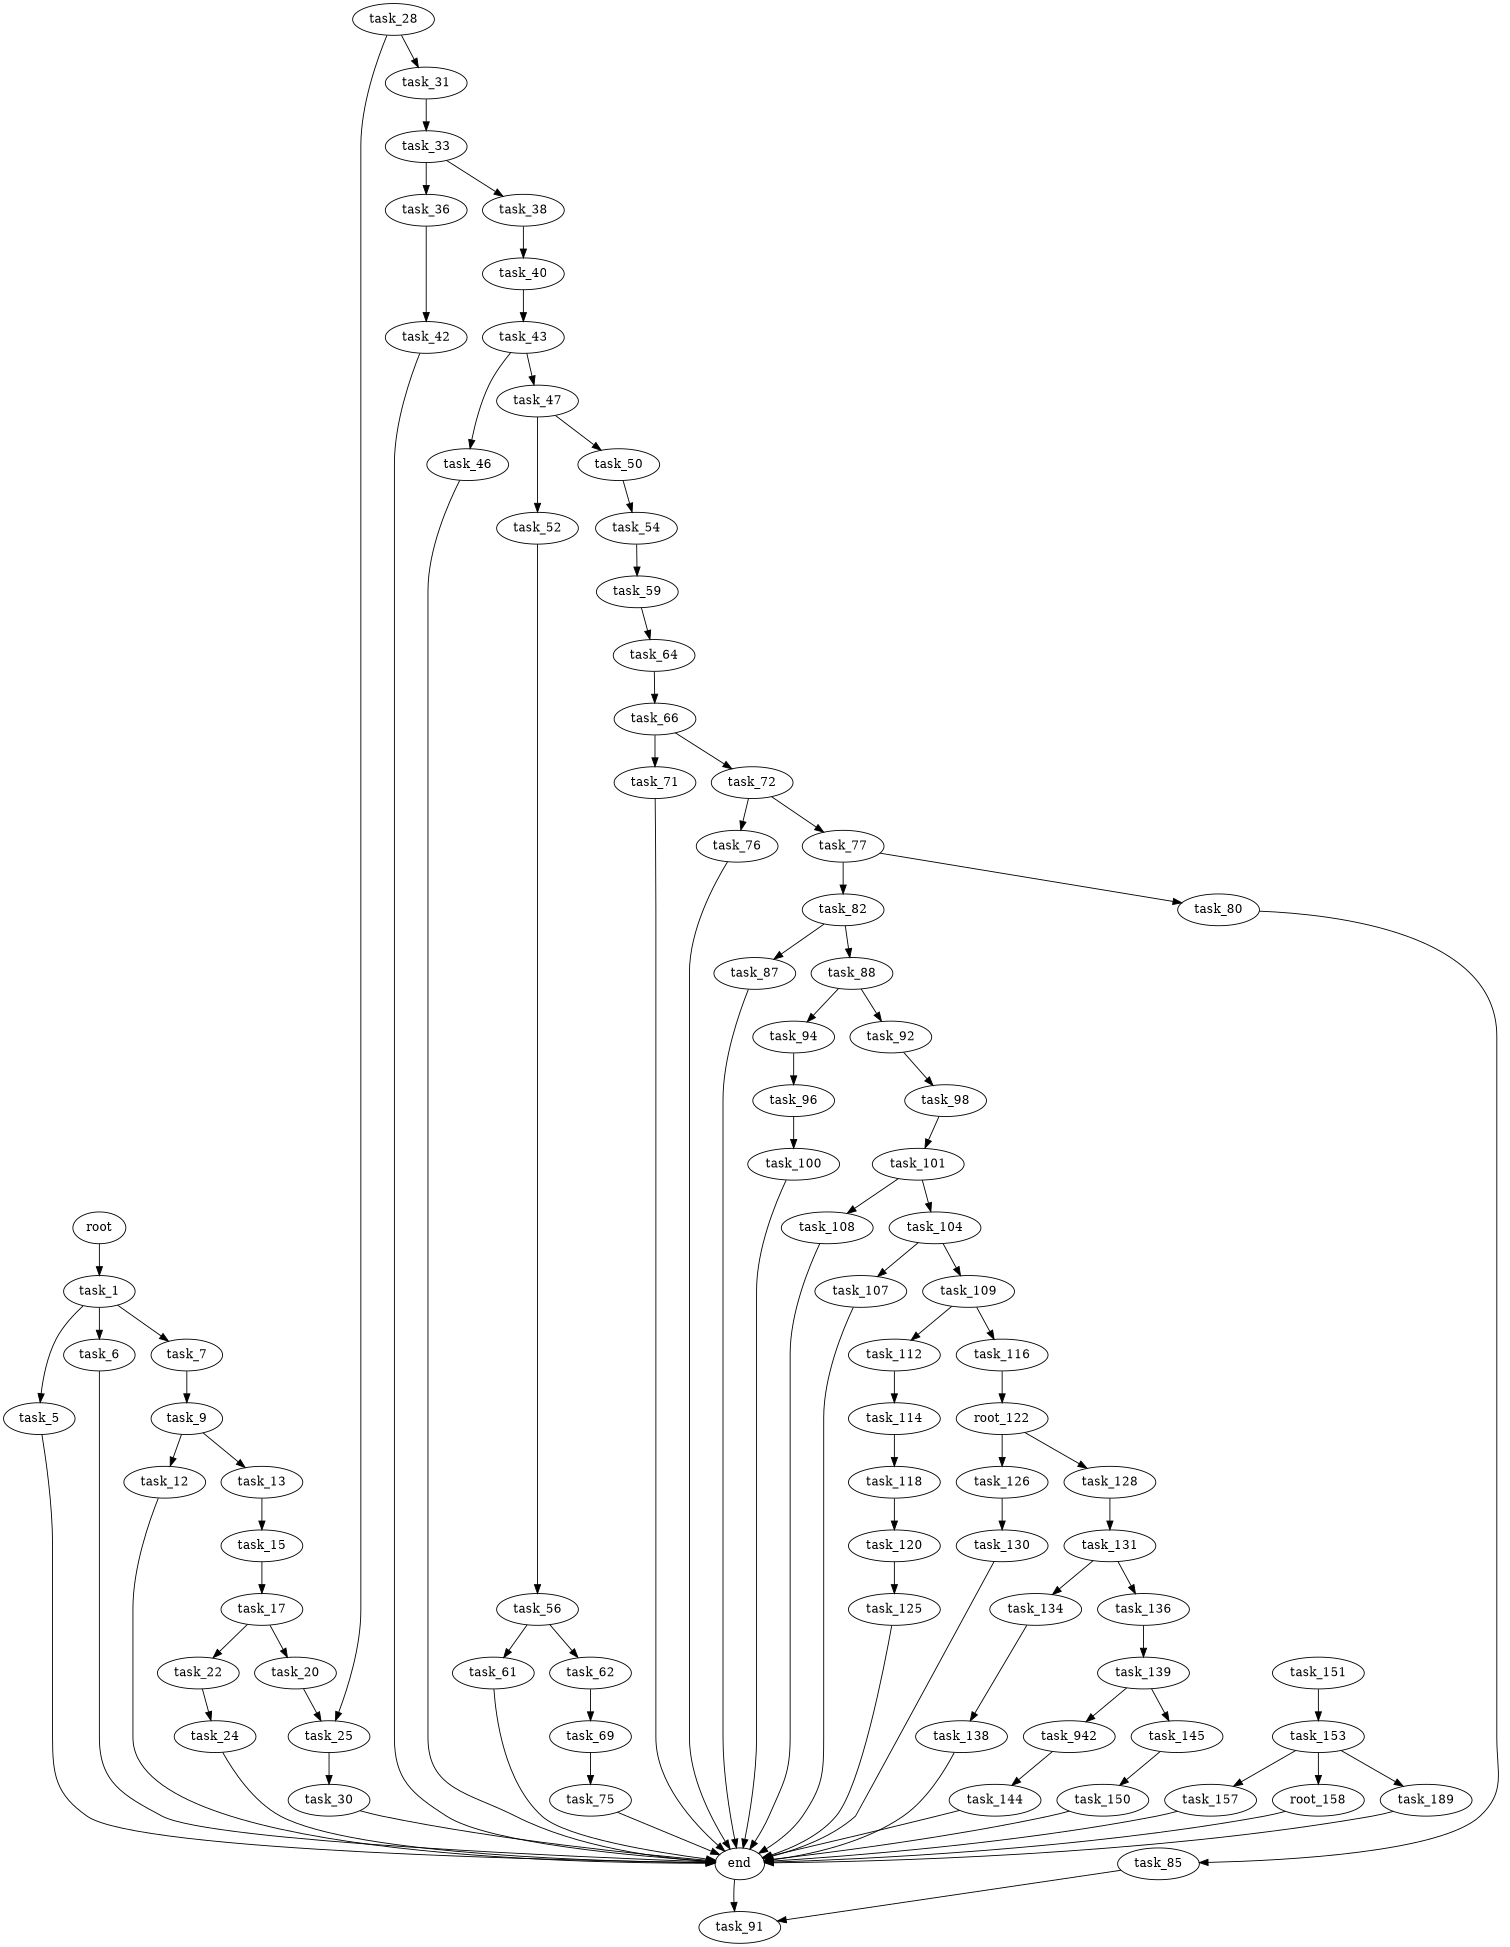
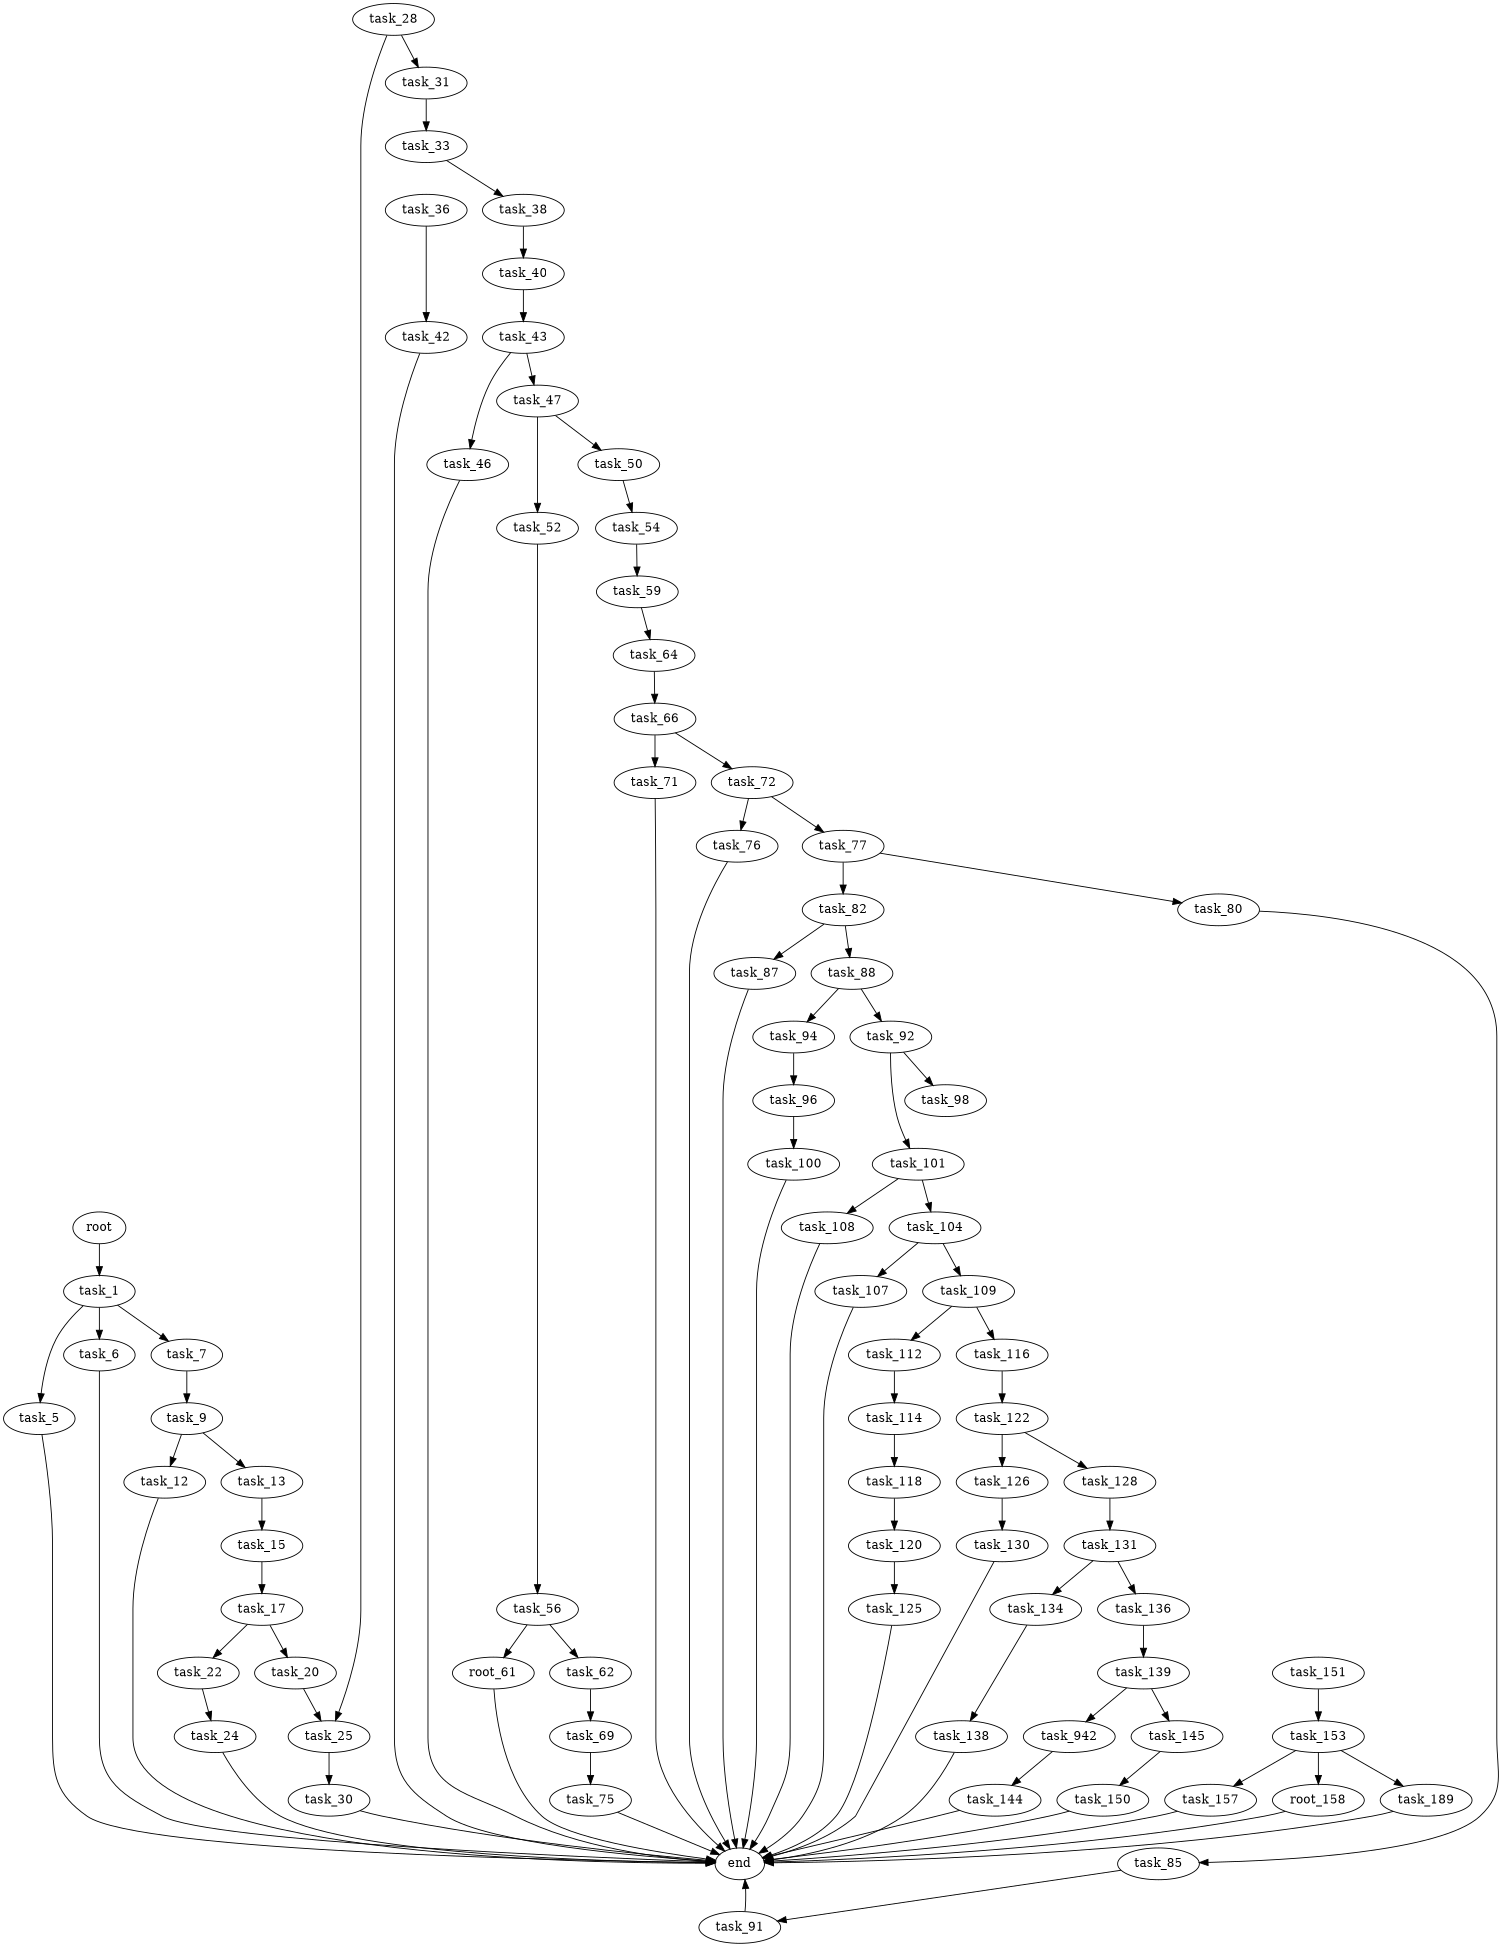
(426, 174) -> none
(934, 1128) -> (893, 1097)
(1002, 1419) -> (1002, 1419)
(493, 1673) -> (493, 1673)
(734, 1891) -> (746, 1900)
